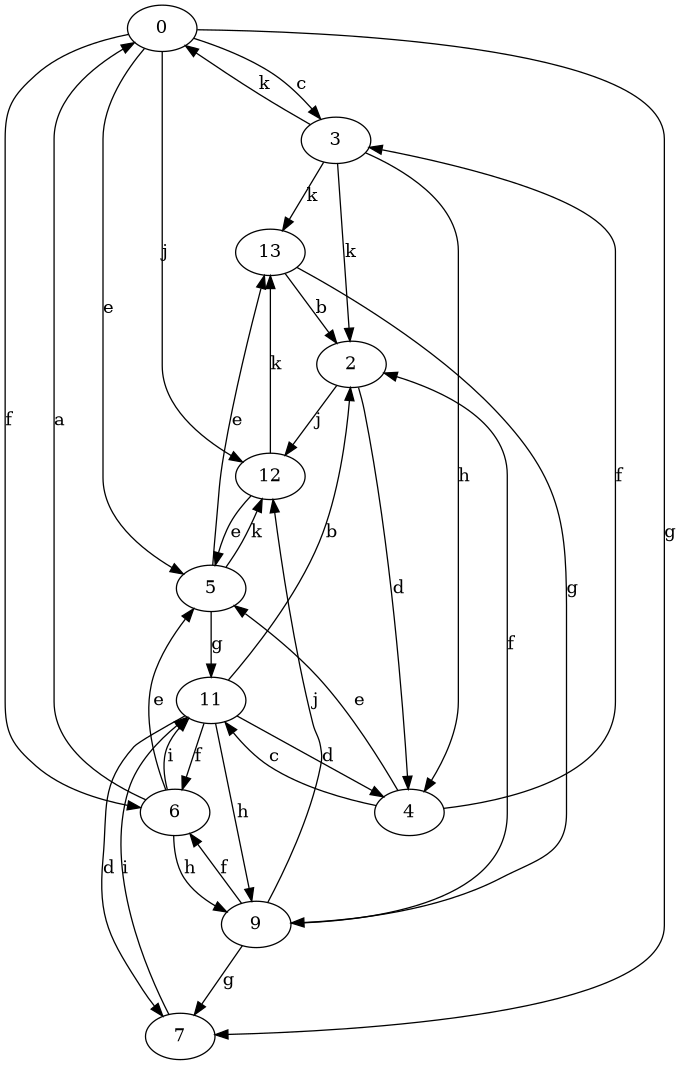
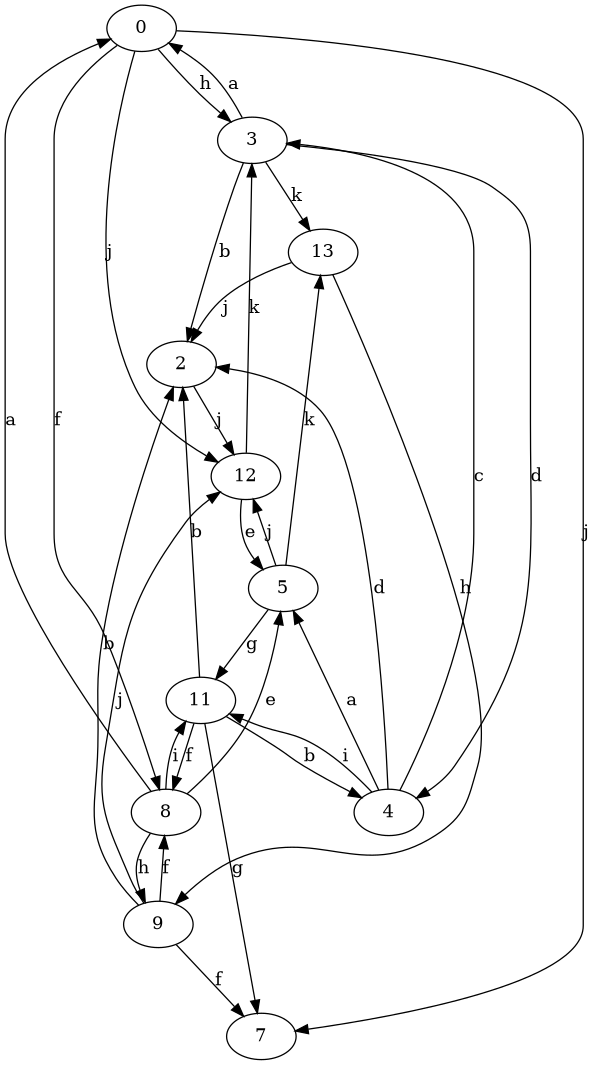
(265, 84) -> (234, 84)
(301, 84) -> (206, 84)
(351, 252) -> (225, 252)
(322, 308) -> (226, 308)
(103, 317) -> none
(270, 371) -> (249, 315)
(238, 420) -> (310, 420)
(465, 476) -> (537, 476)
(619, 476) -> (479, 476)
(257, 532) -> (270, 532)
(671, 532) -> (586, 532)
(390, 581) -> (364, 545)
(573, 588) -> (466, 588)
(511, 644) -> (109, 644)
(360, 700) -> (352, 700)
(274, 756) -> (346, 756)
(328, 756) -> (310, 756)
(232, 806) -> none
(175, 812) -> (166, 812)
(122, 865) -> none
(109, 868) -> (238, 868)
(229, 980) -> (219, 980)
